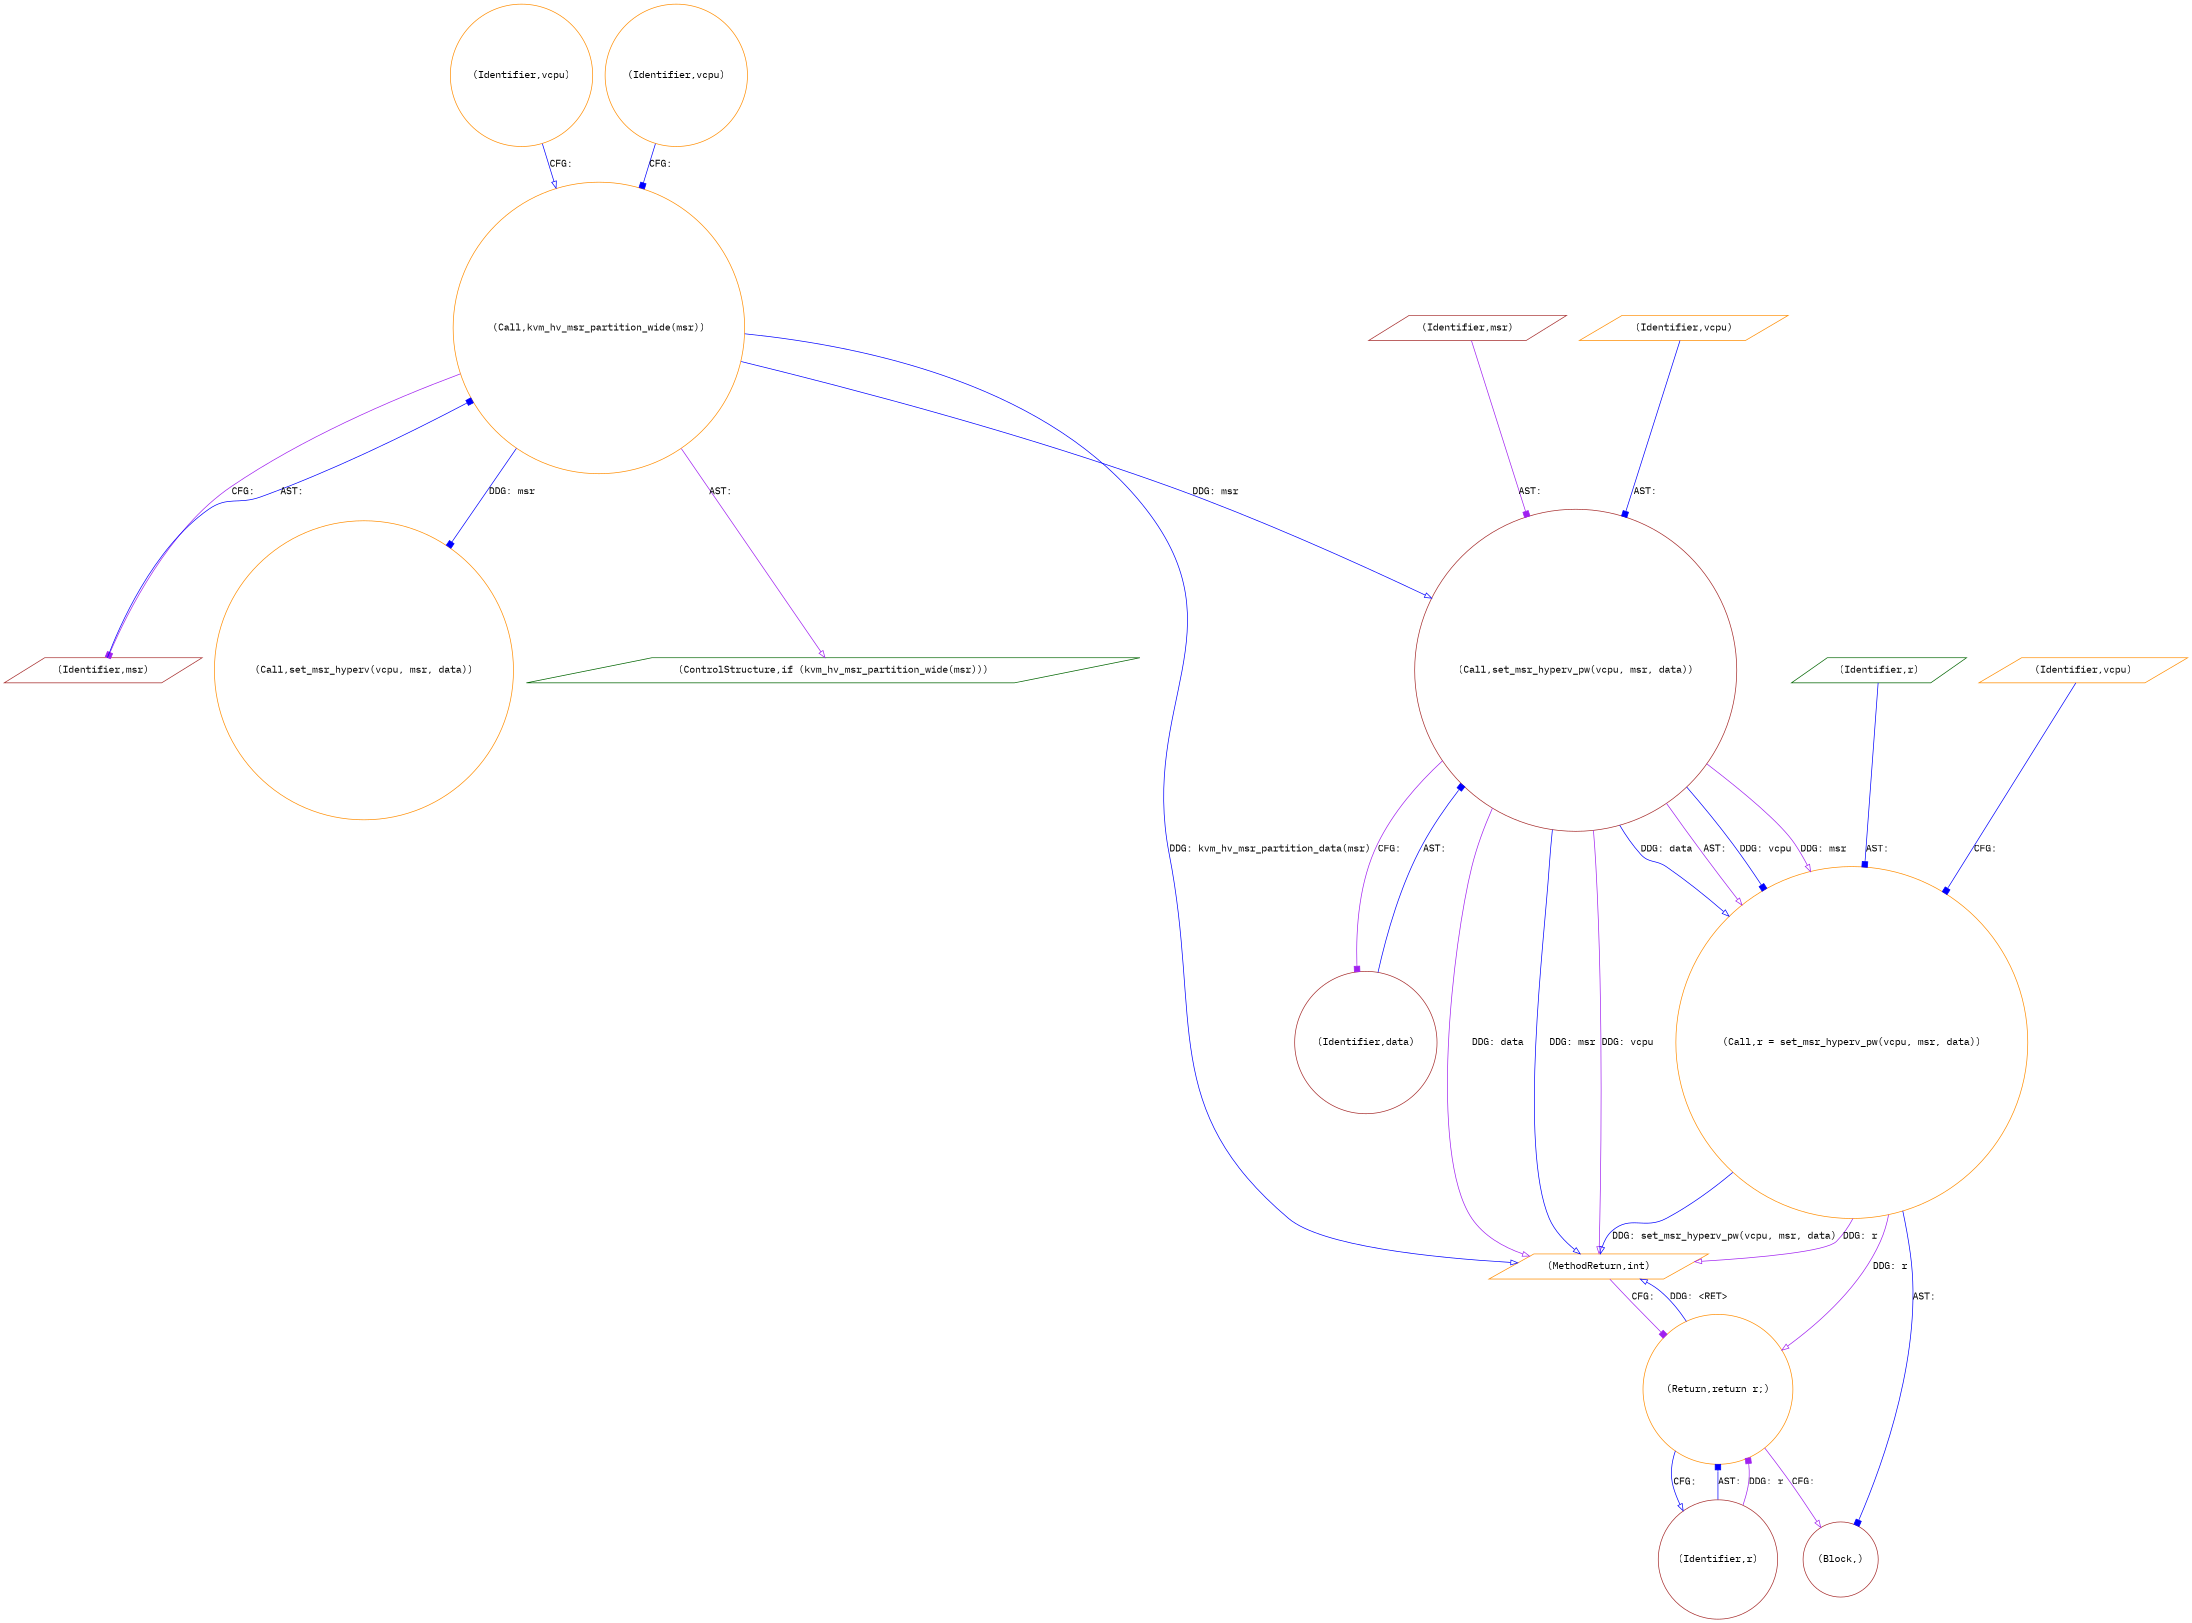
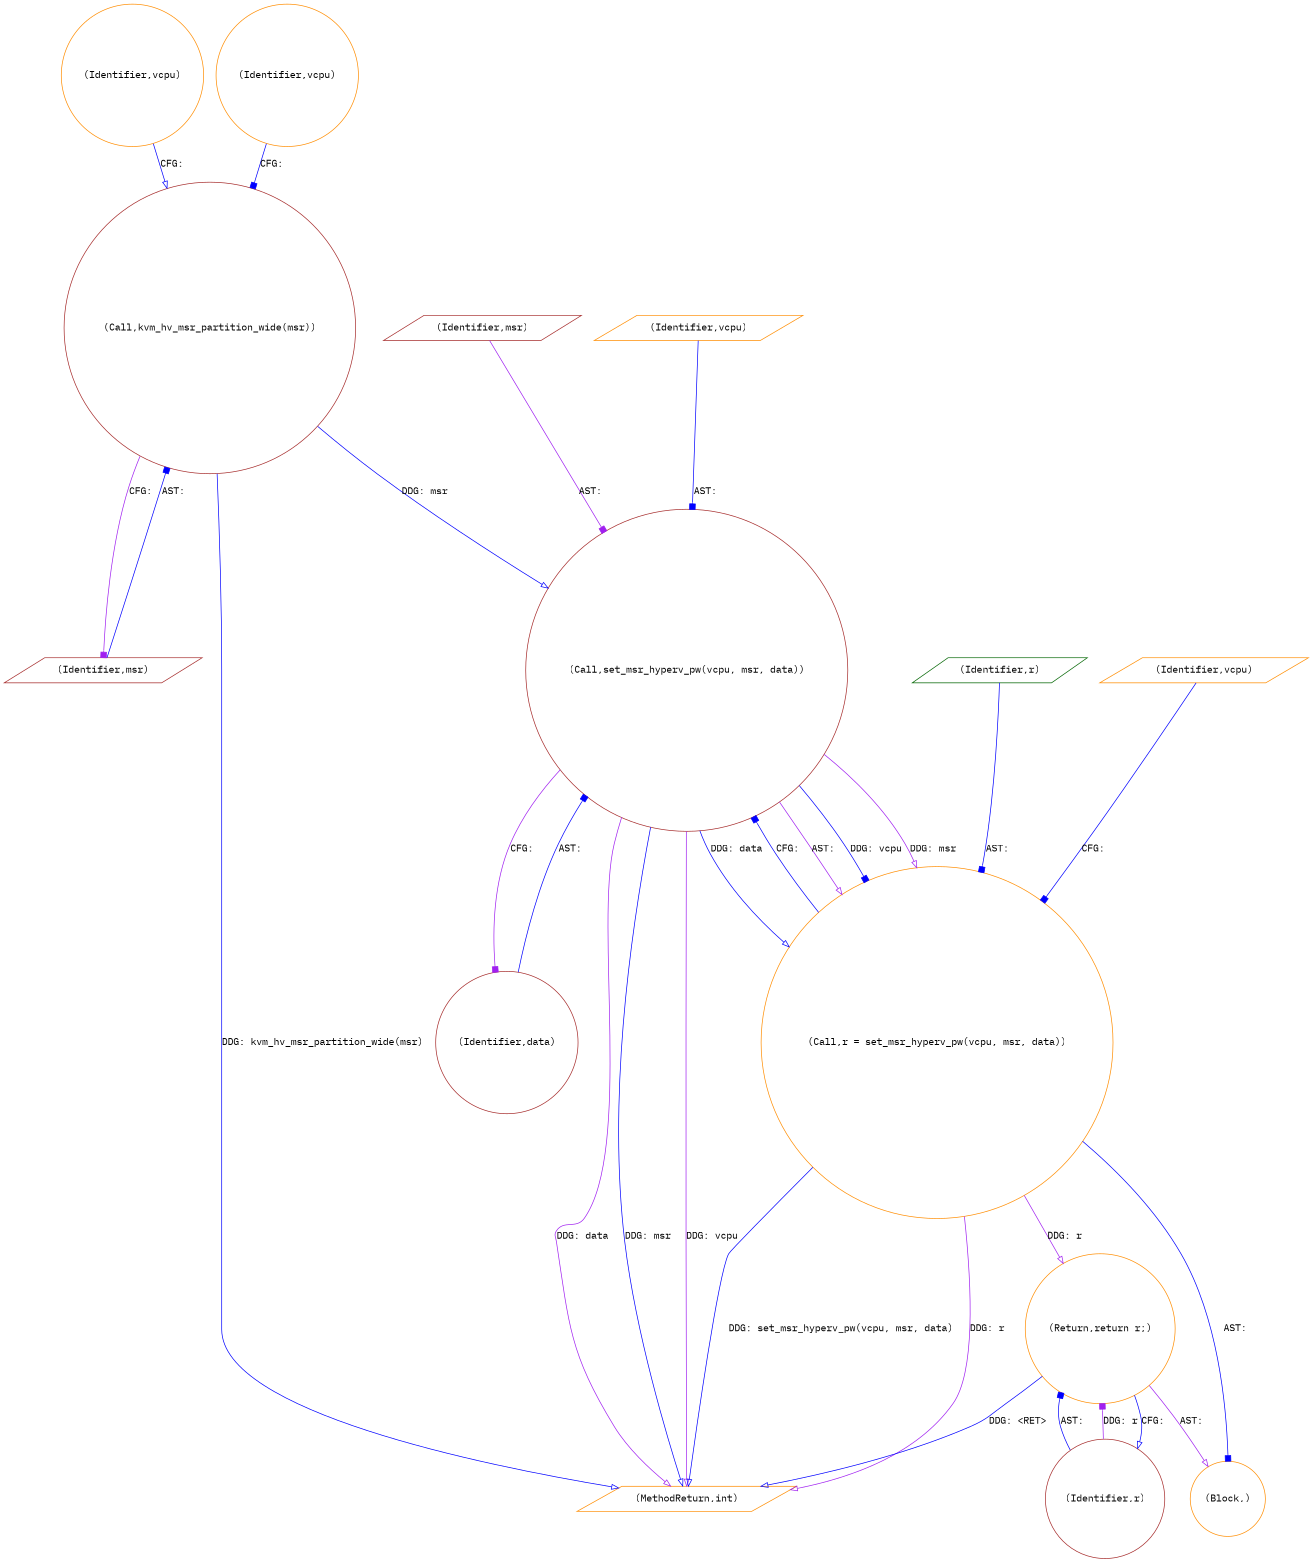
(599, 328) -> (210, 328)
(364, 670) -> none
(833, 670) -> none
(1270, 849) -> (322, 1043)
none -> (786, 869)
(1635, 1305) -> none
(1807, 1482) -> (1194, 1421)
(1841, 1559) -> (1228, 1499)
